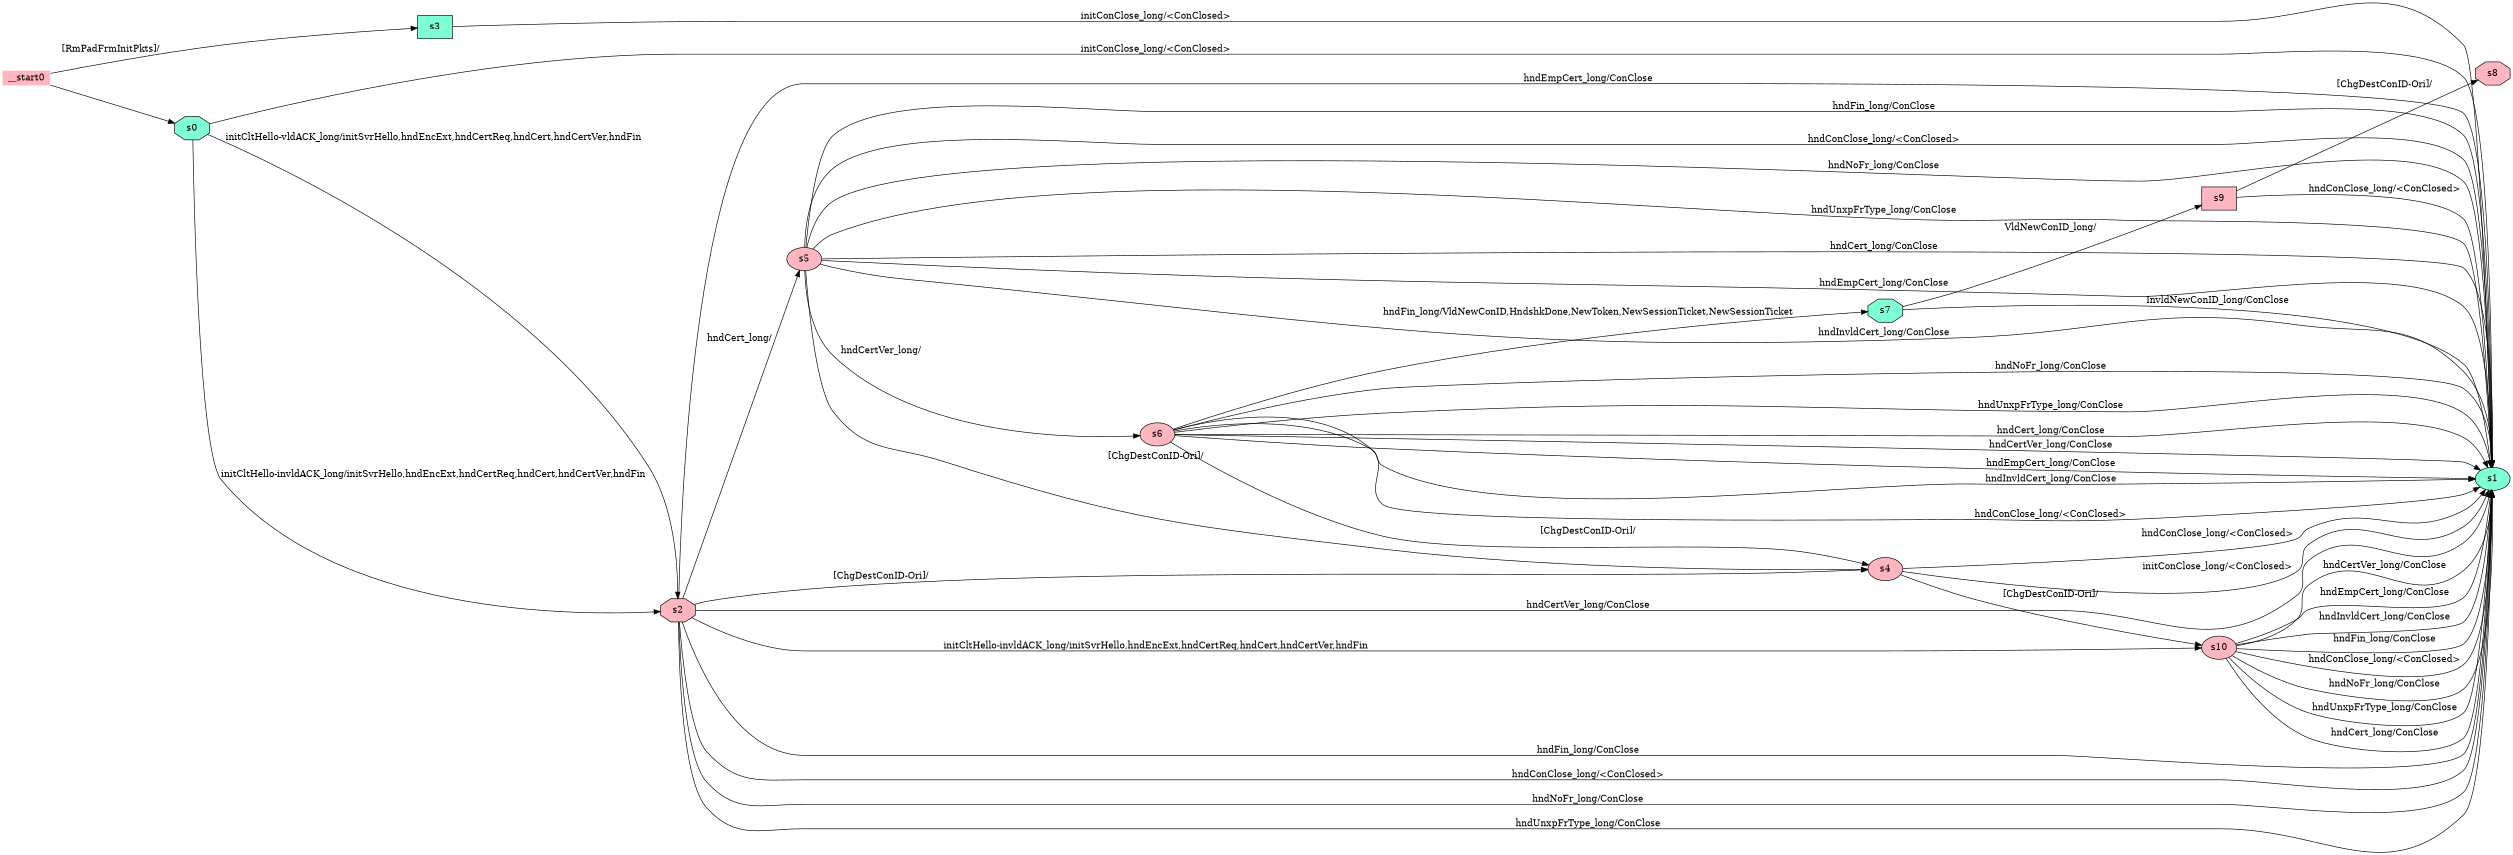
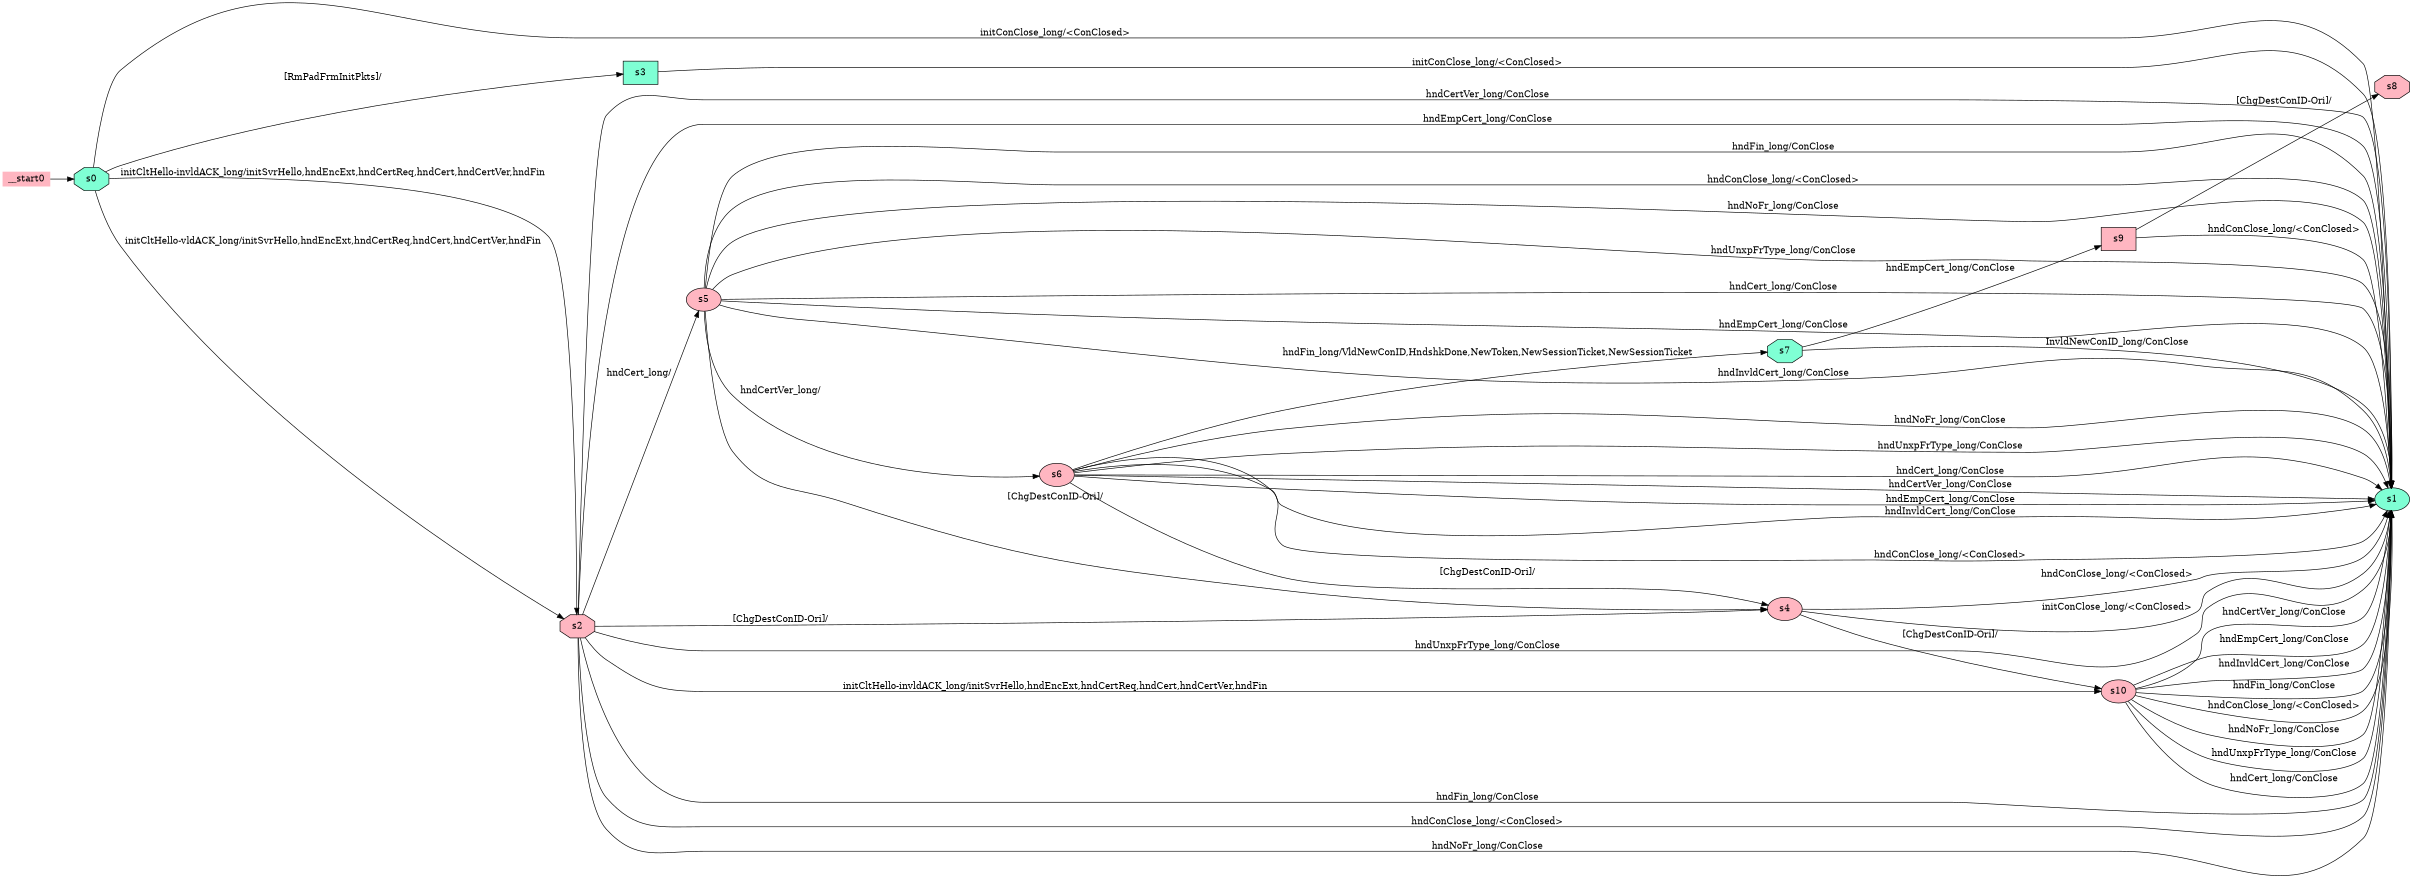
(230, 44) -> (358, 109)
(2052, 228) -> (1952, 268)
